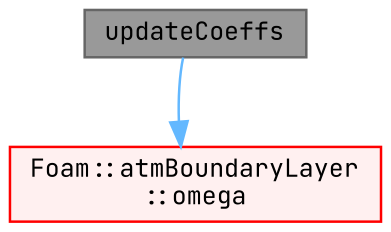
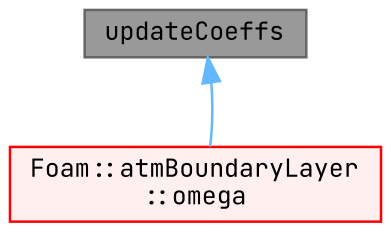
(179, 89) -> (212, 115)
